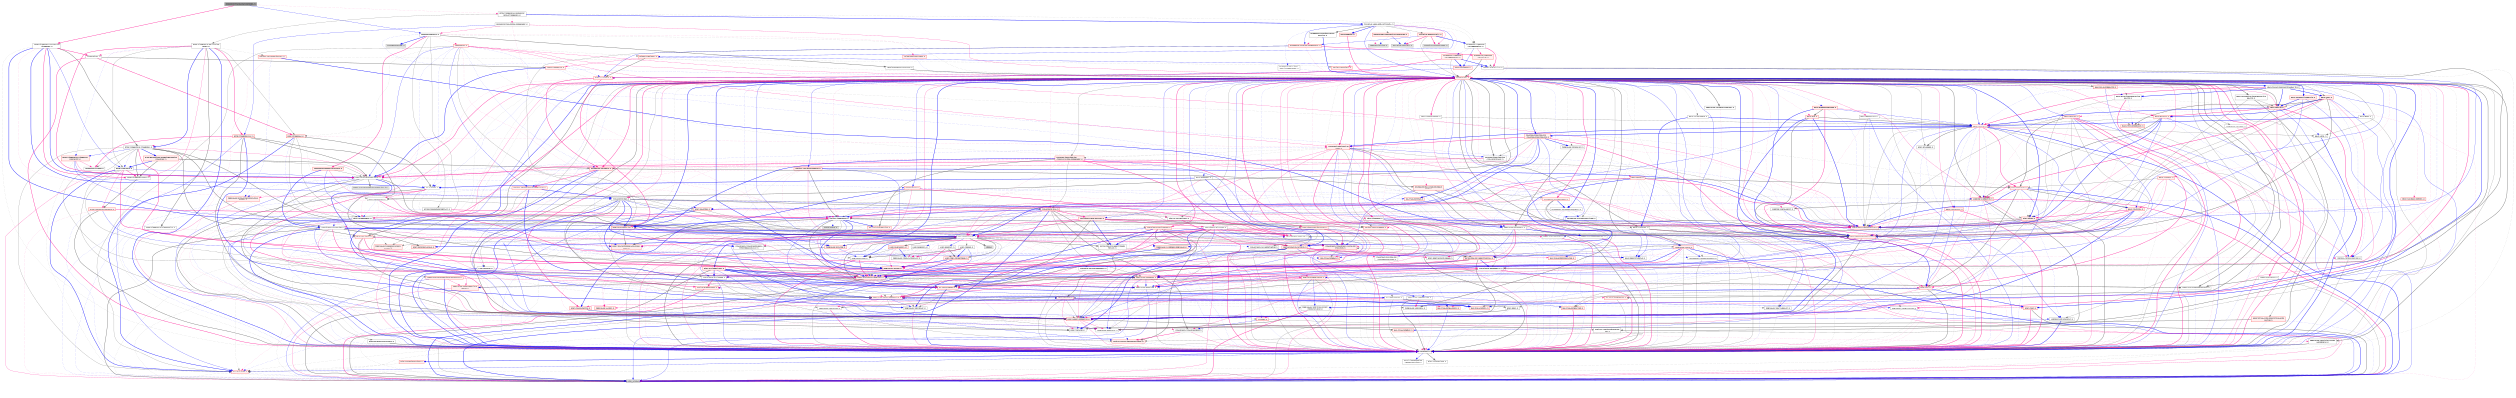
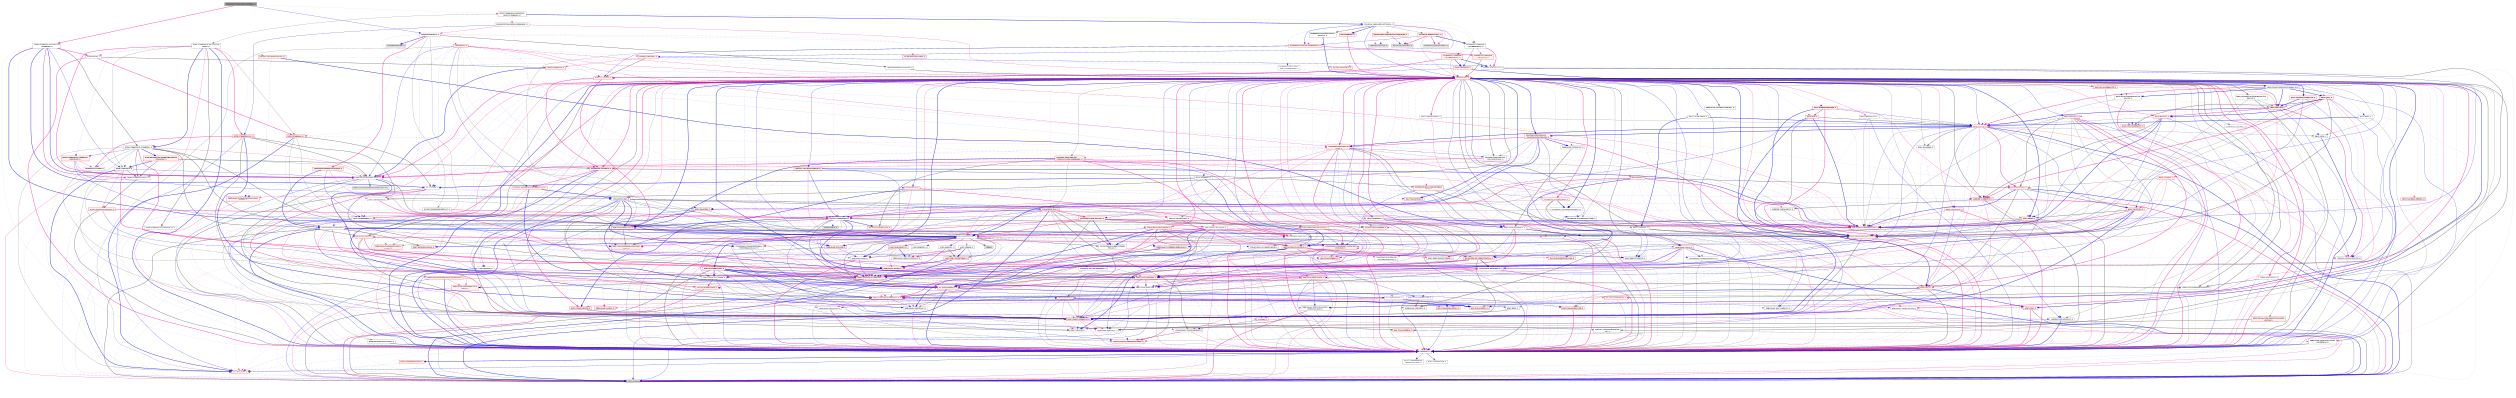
(1867, 81) -> (1868, 82)
(2087, 214) -> (2087, 214)
